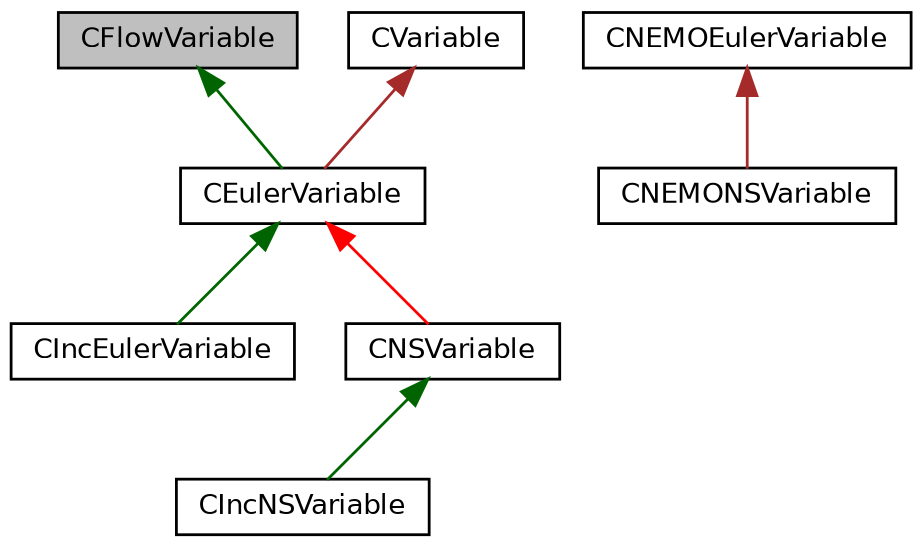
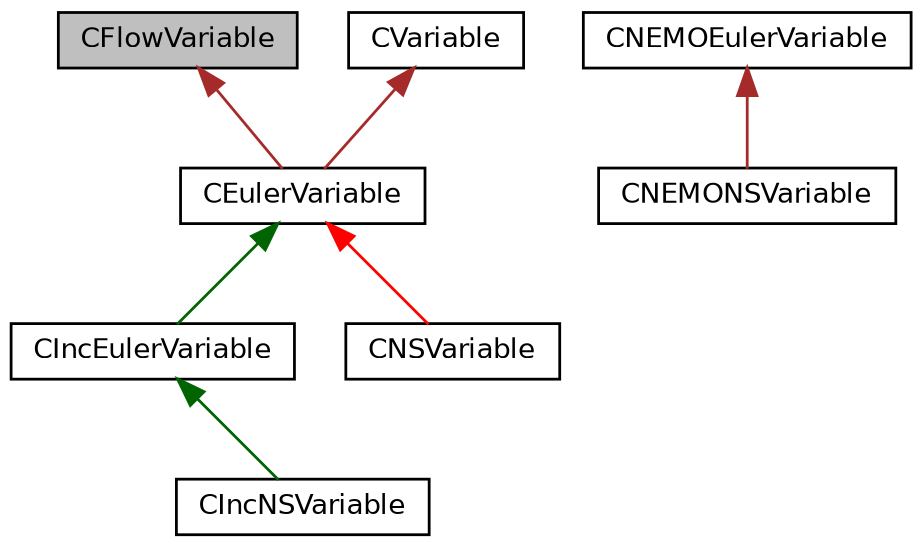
(250, 129) -> (250, 129)
(368, 439) -> (238, 439)
